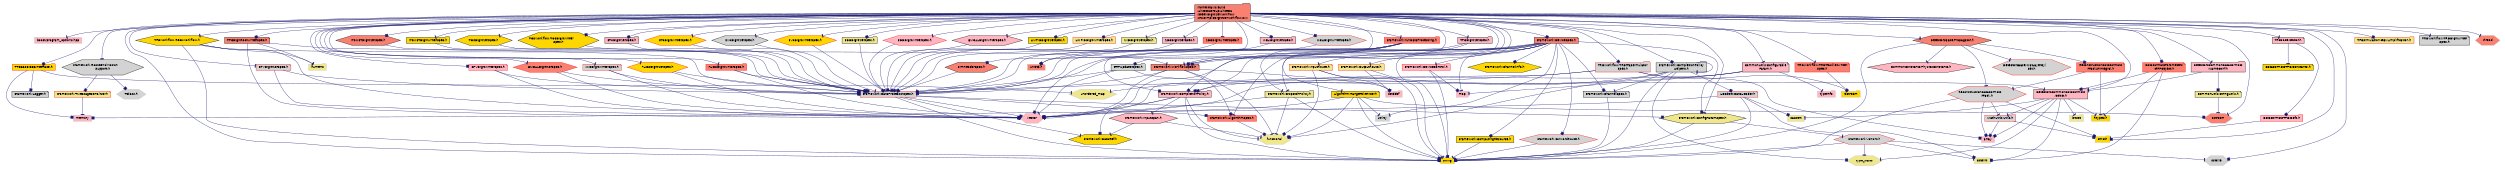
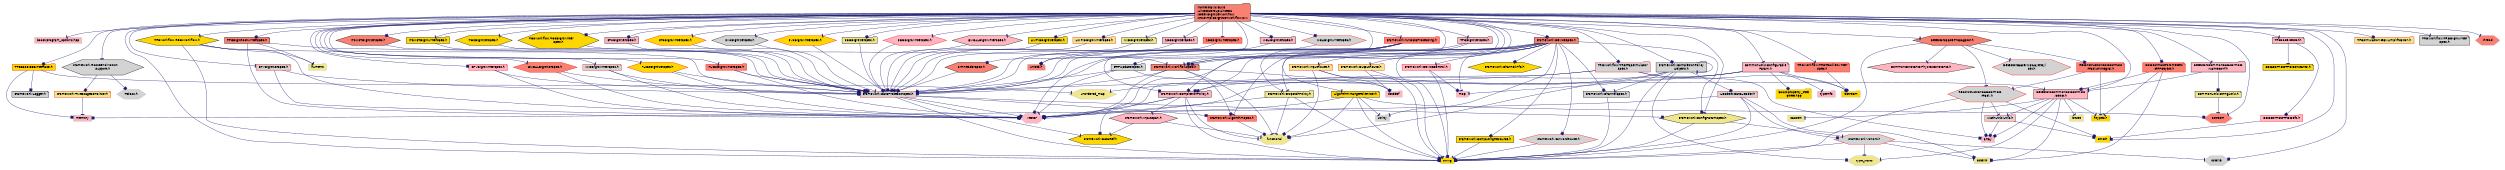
none -> (1813, 79)
none -> (1794, 94)
(1765, 106) -> (1784, 127)
